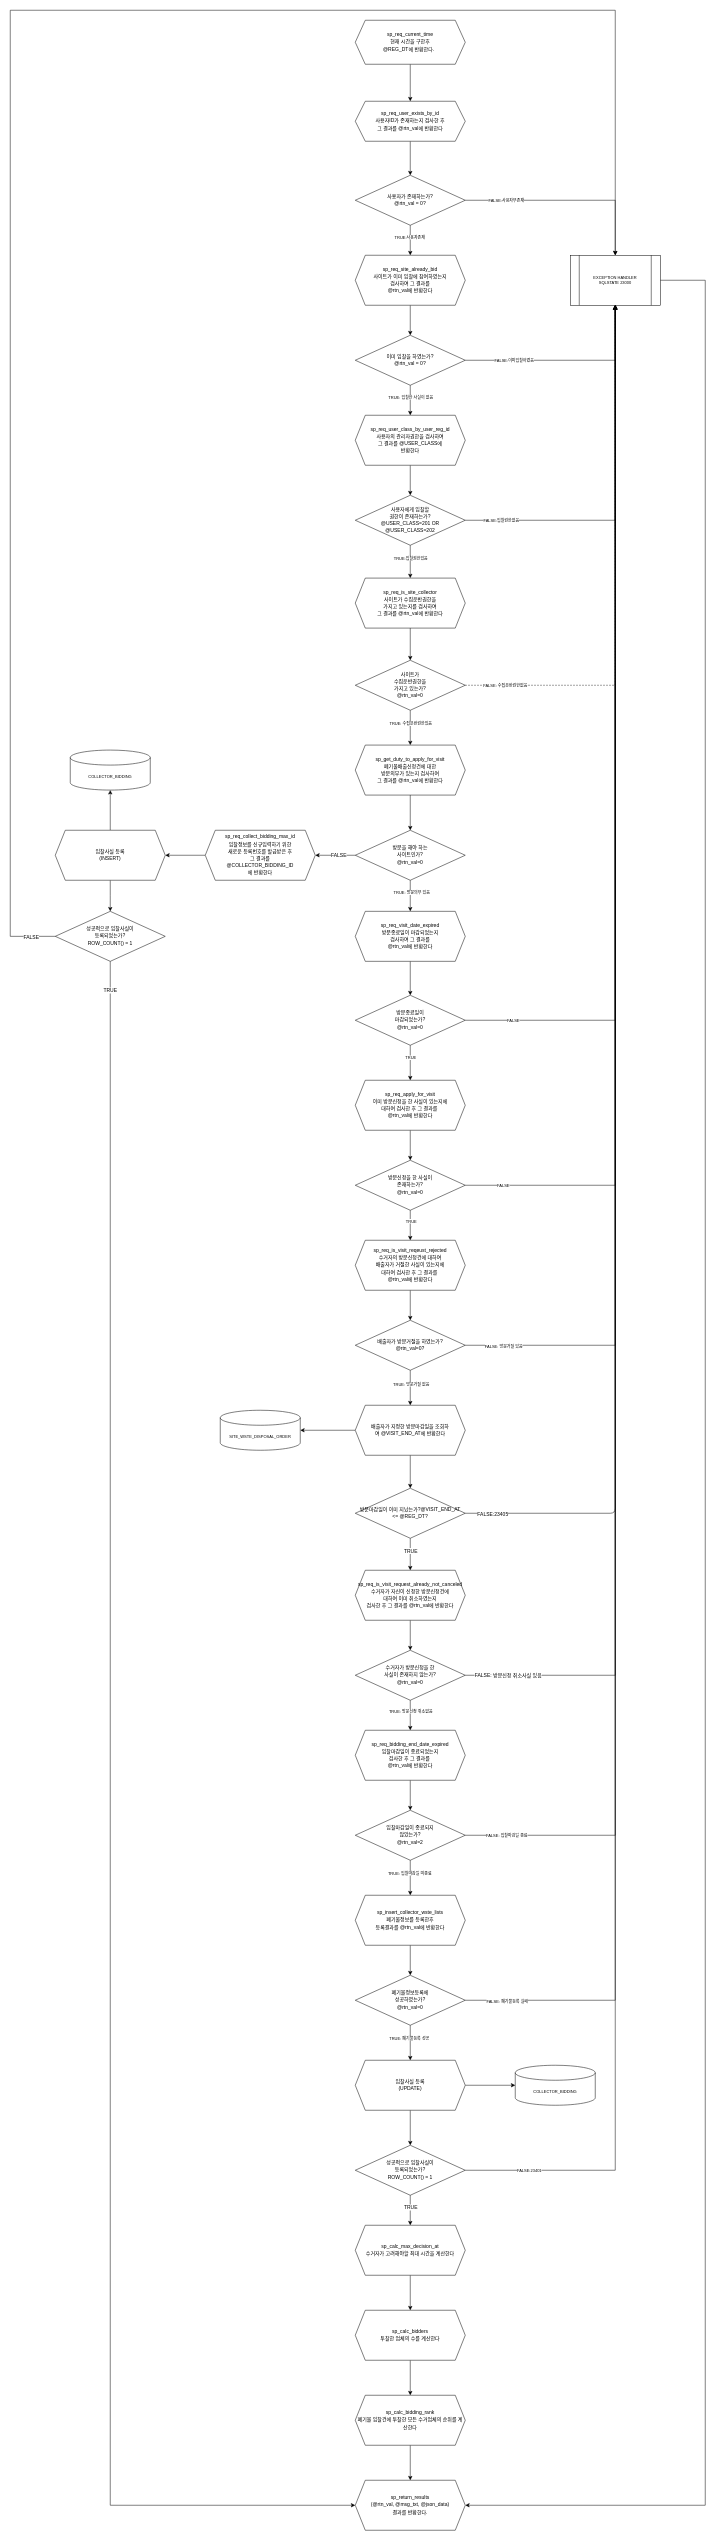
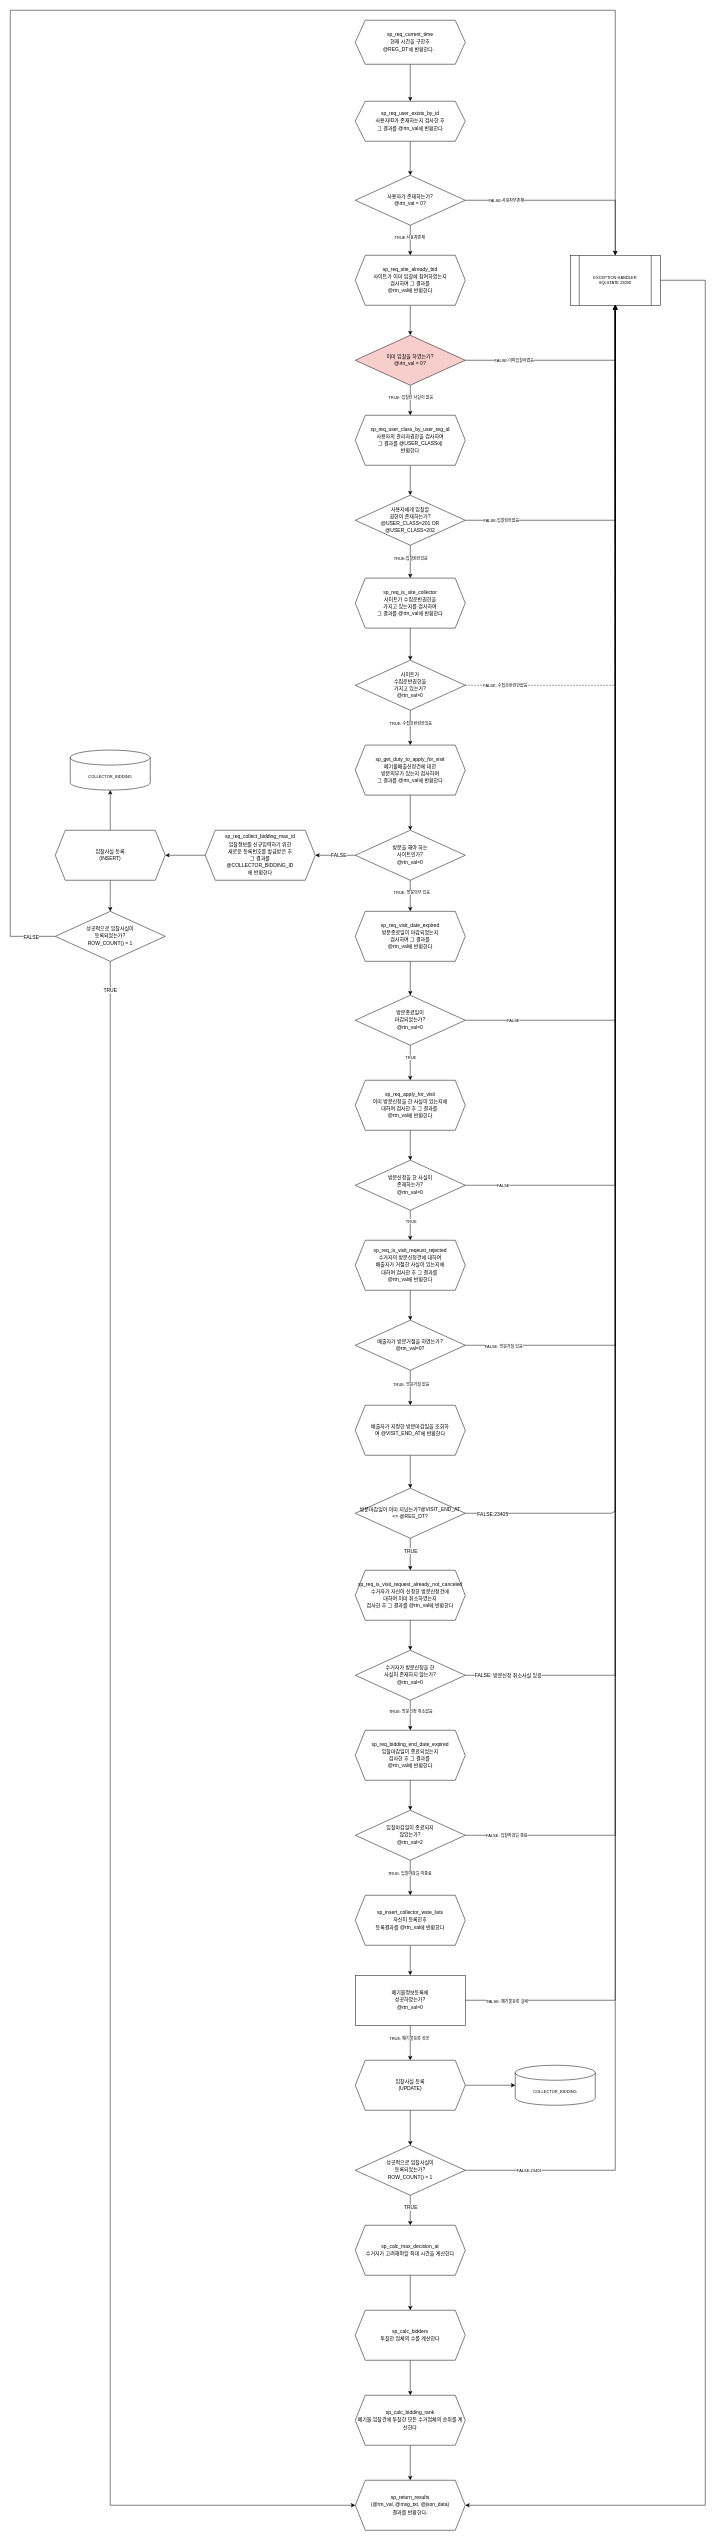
(410, 360) -> (410, 360)
(260, 1430) -> none
(304, 1430) -> none
(410, 1919) -> (410, 1919)
(410, 2000) -> (410, 2000)
